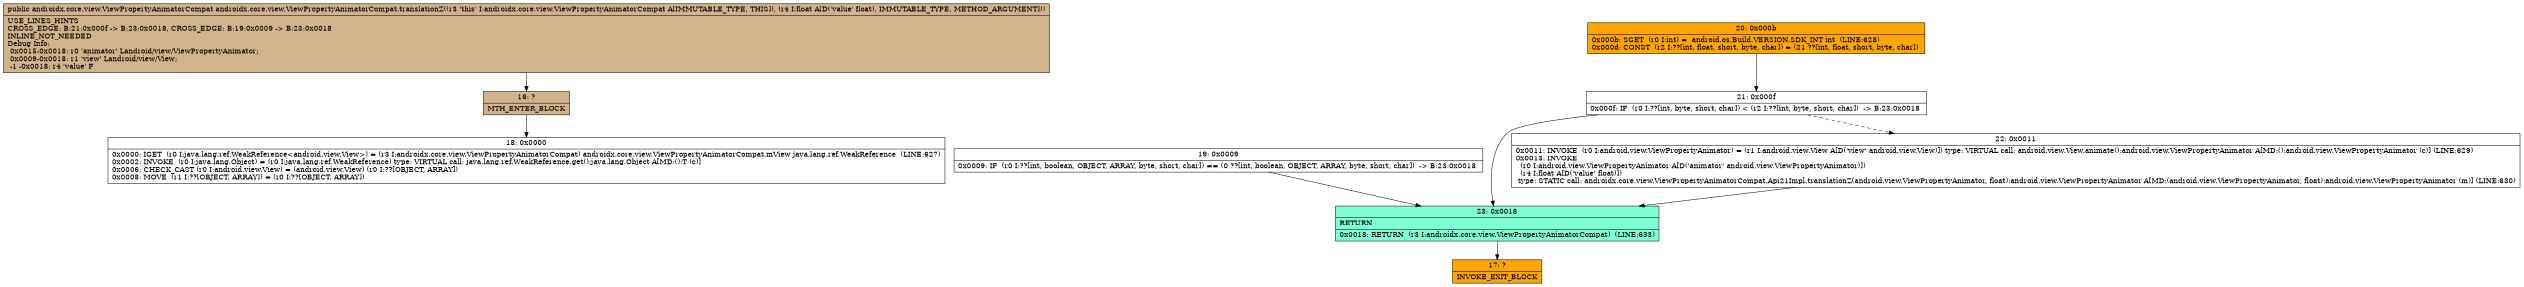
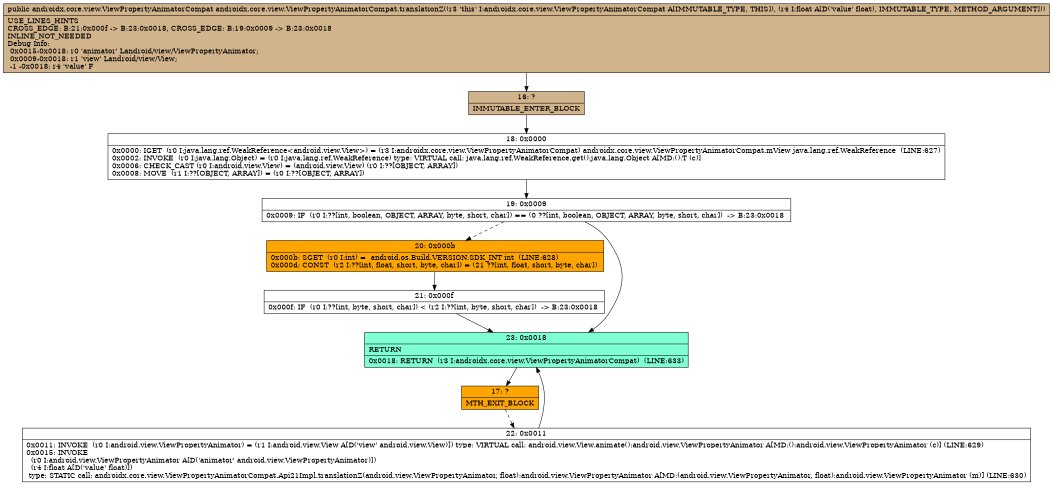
(526, 109) -> (526, 109)
(1849, 124) -> (509, 416)
(1549, 158) -> (60, 453)
none -> (526, 187)
none -> (487, 230)
(1497, 277) -> (500, 403)
